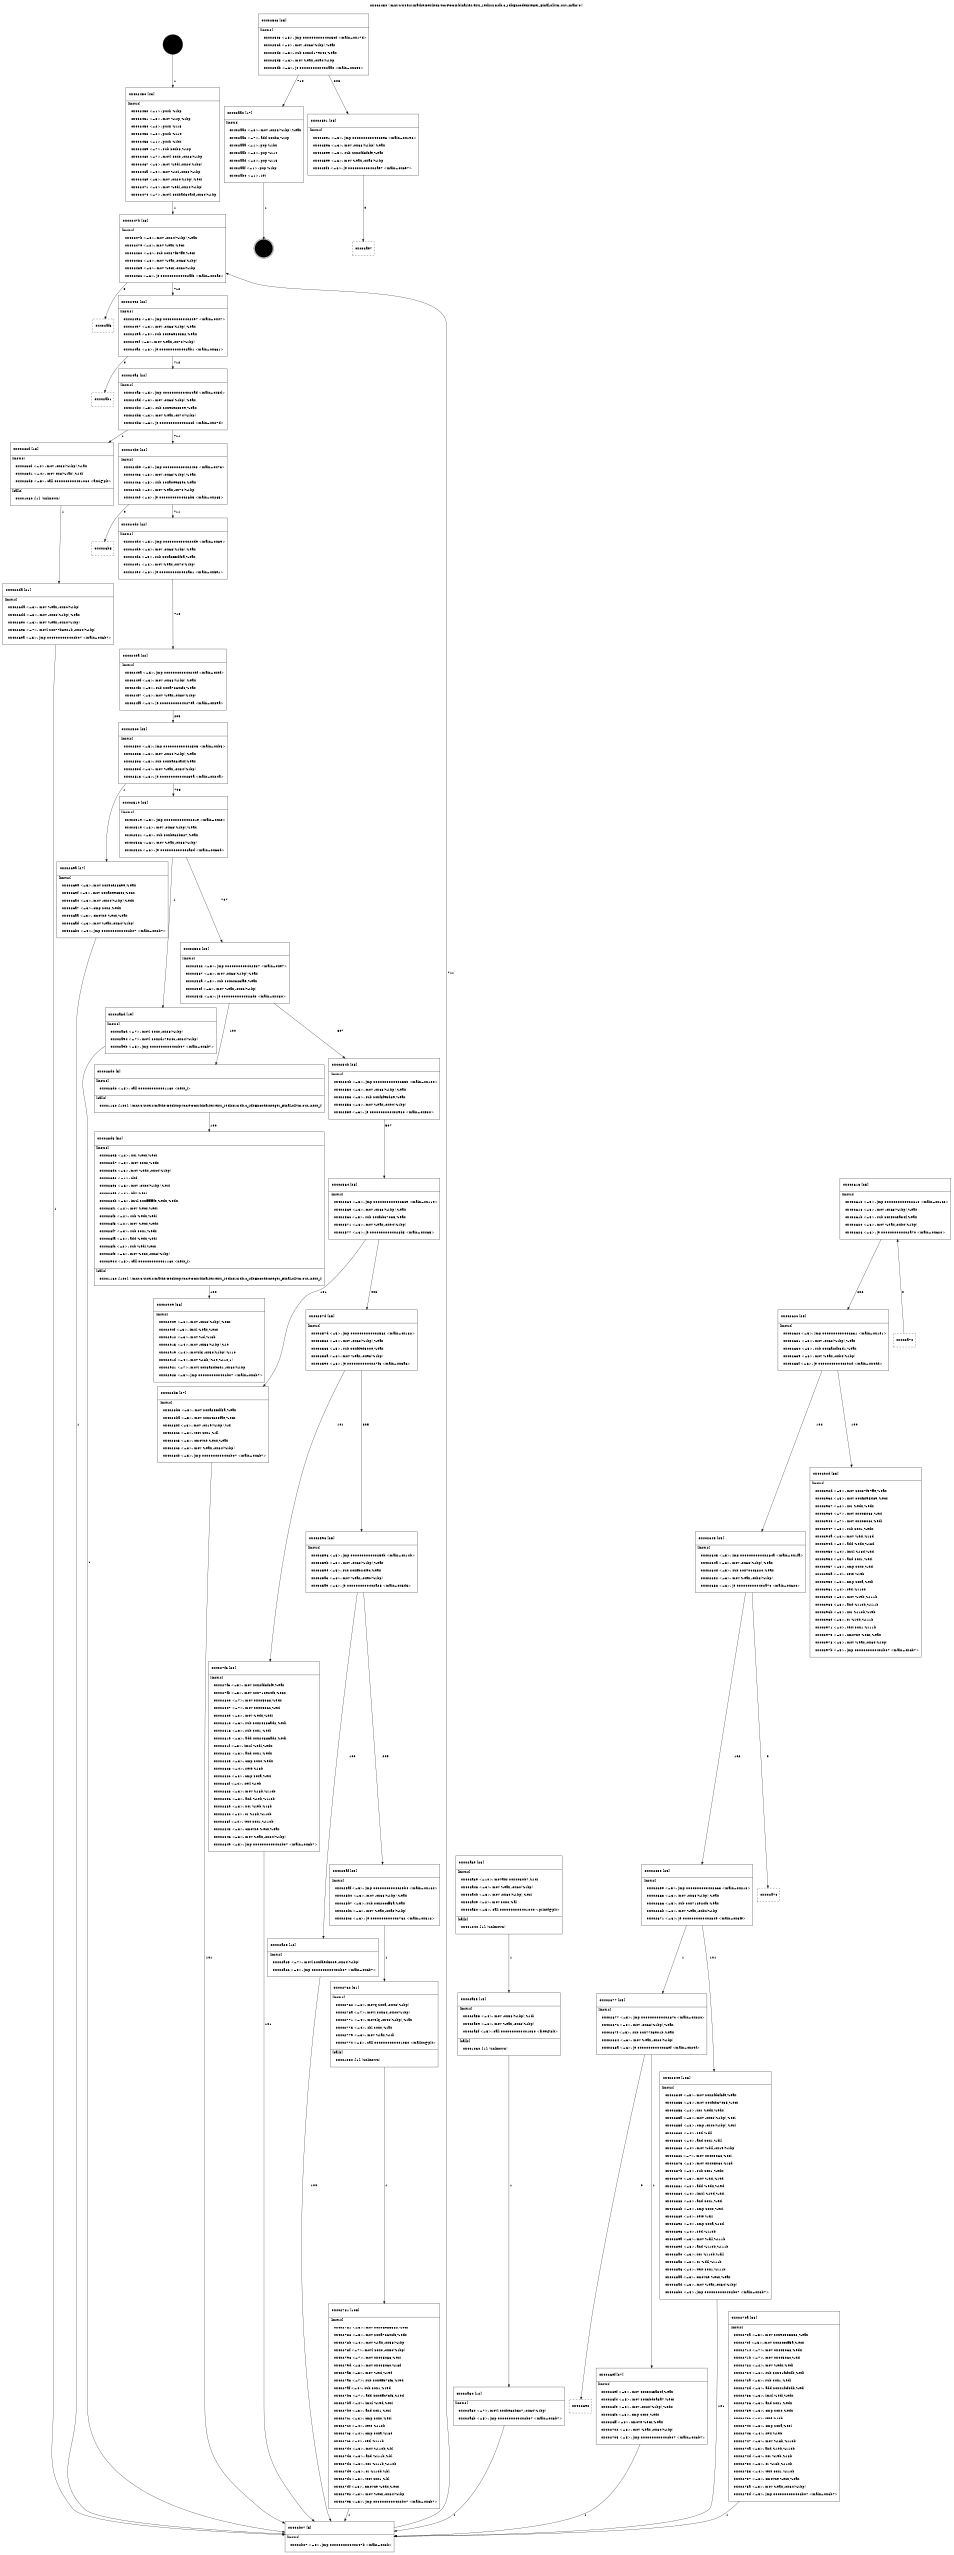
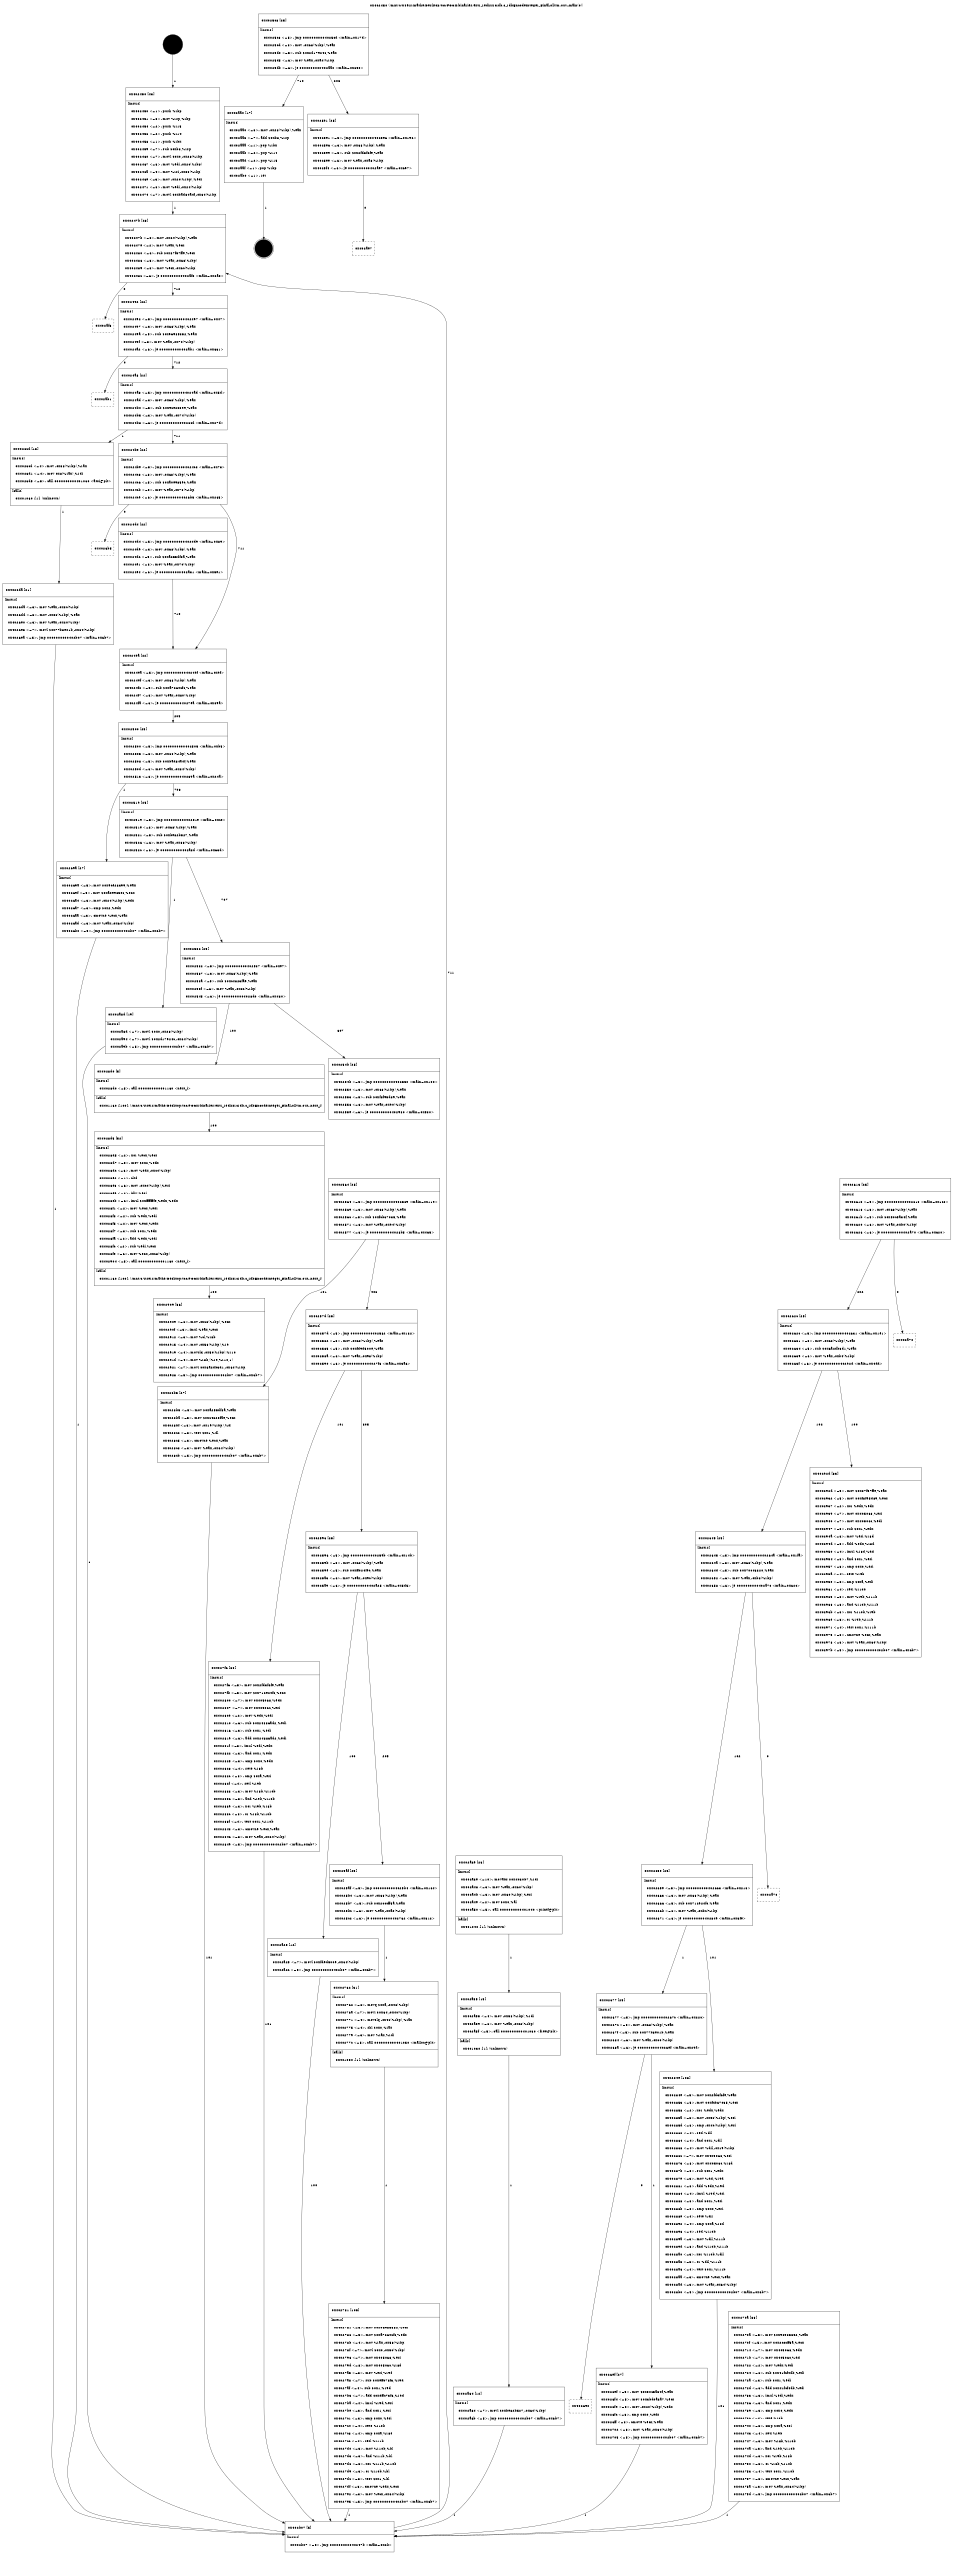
(173, 510) -> (230, 577)
(384, 1148) -> none
(901, 1288) -> (895, 1286)
